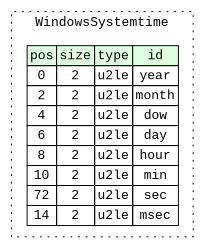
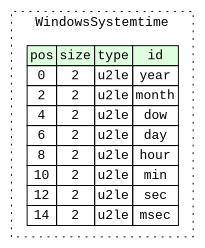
(42, 195) -> (42, 195)
